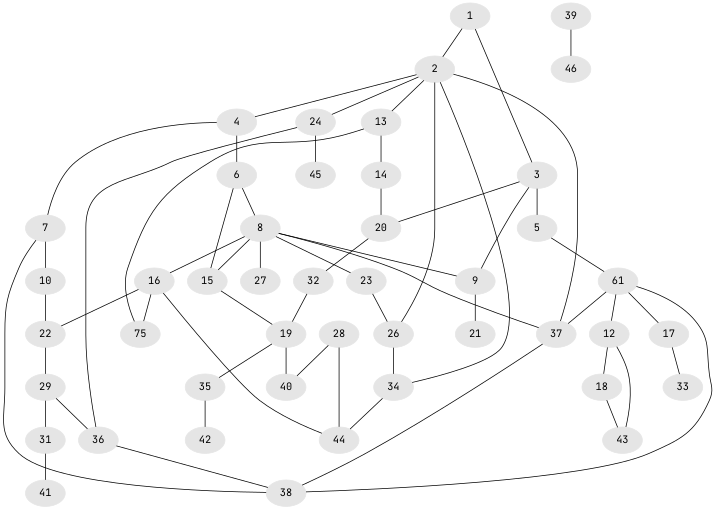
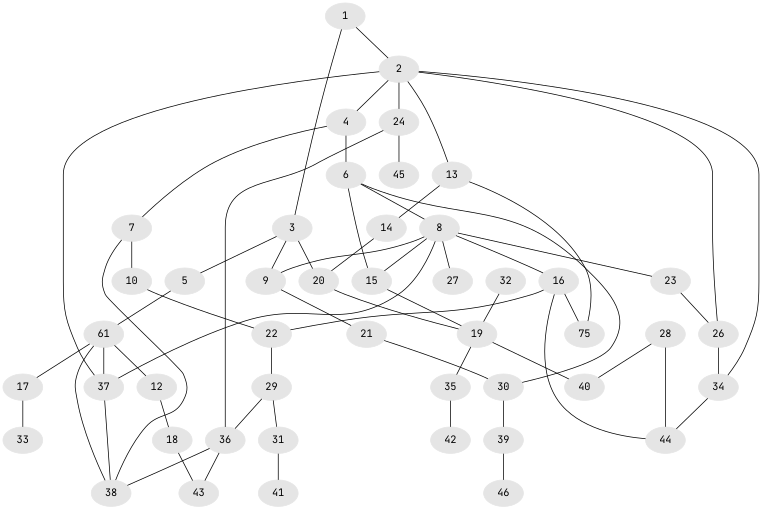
(344, 257) -> (389, 310)
(630, 386) -> (212, 467)
none -> (504, 387)
